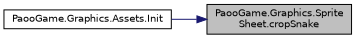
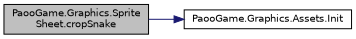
(184, 19) -> (161, 19)
